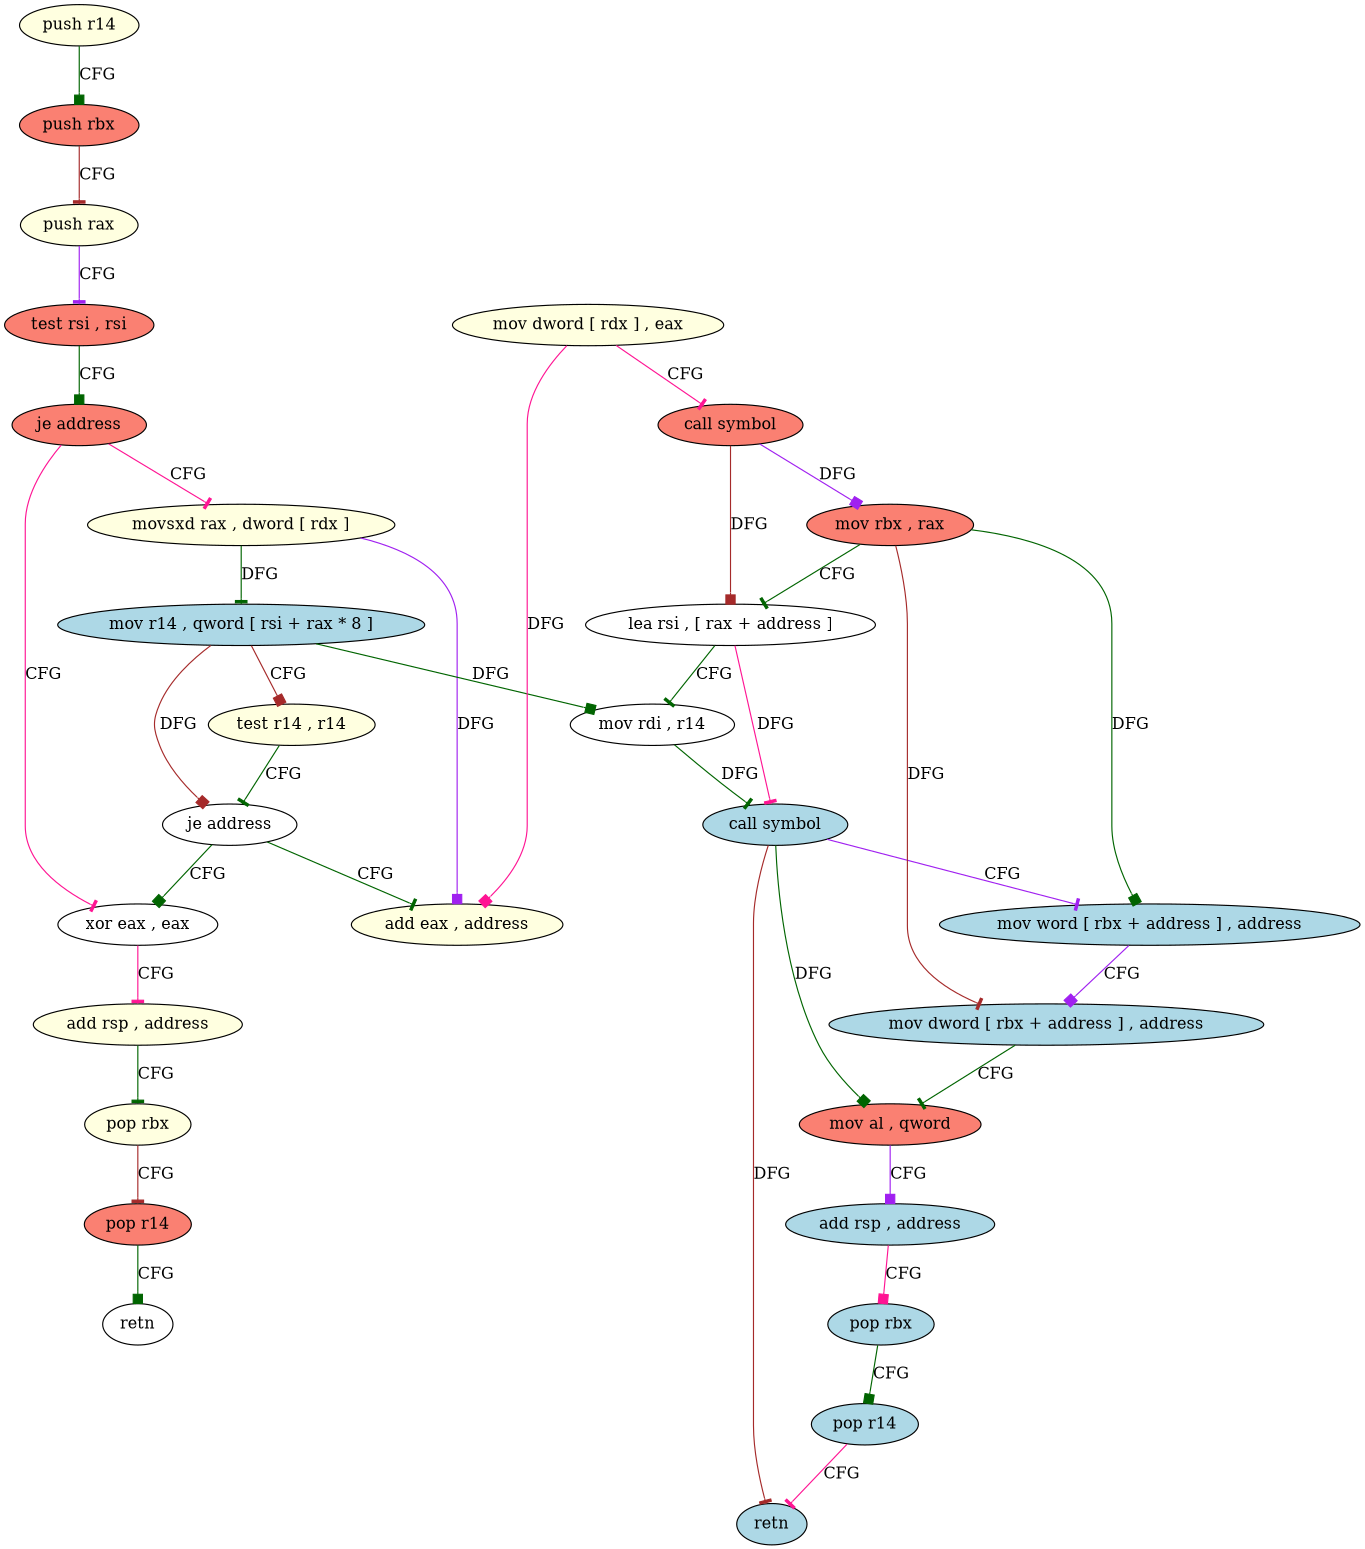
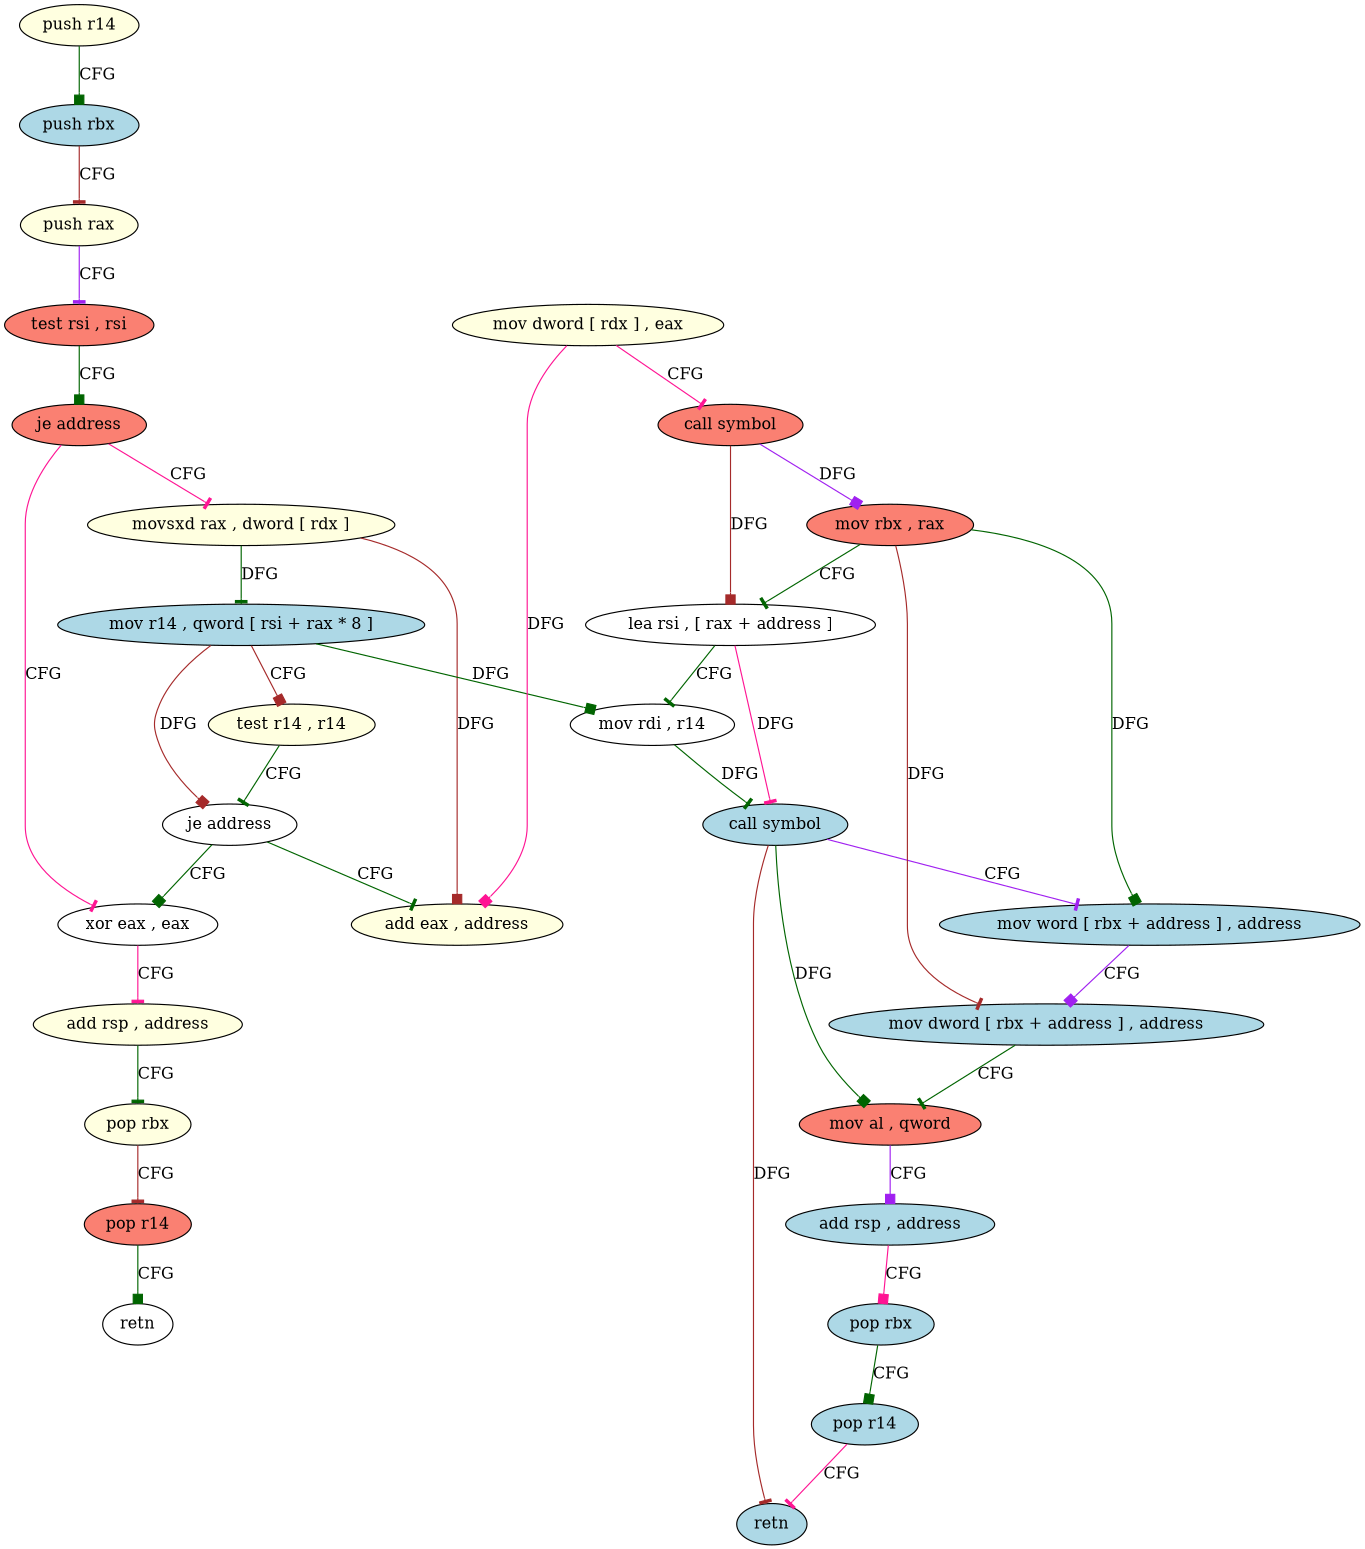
(79, 125) -> (79, 125)
(457, 688) -> (457, 688)
